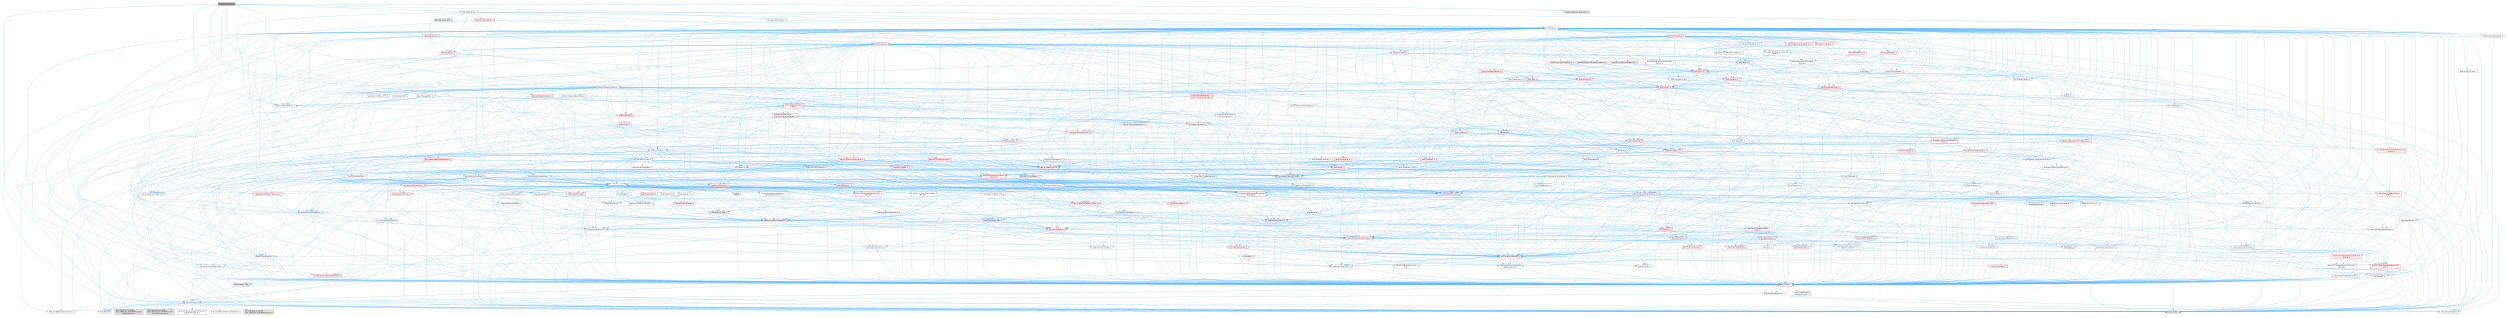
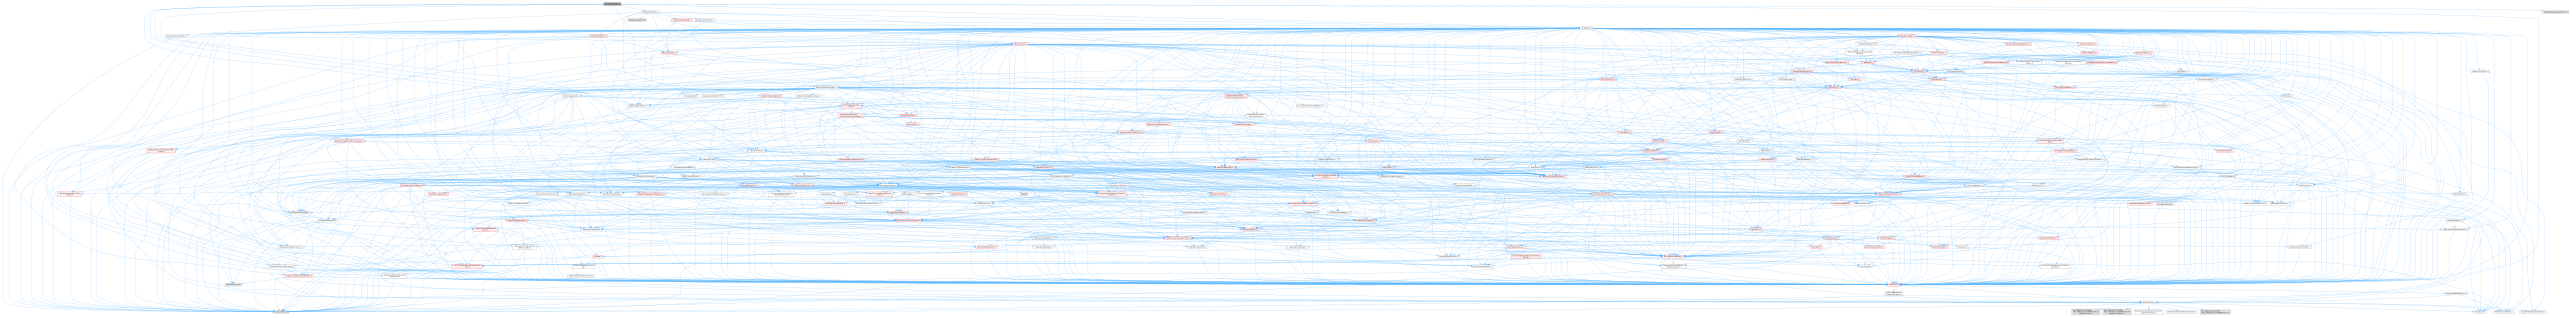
(2060, 204) -> none
(1999, 266) -> none
